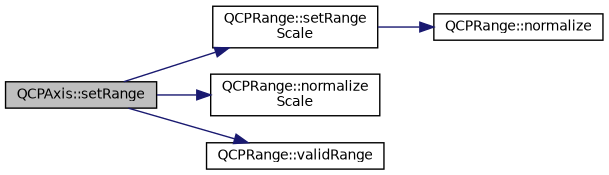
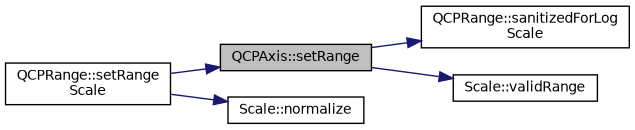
(518, 27) -> (296, 110)
(170, 67) -> (188, 71)
(295, 95) -> (525, 27)
(295, 156) -> (525, 88)
